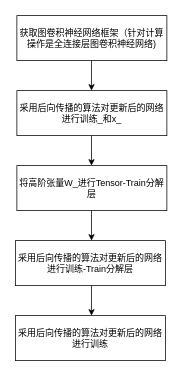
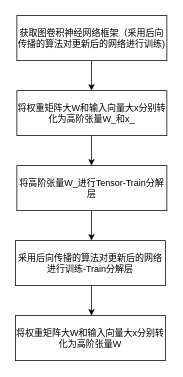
(92, 38) -> (92, 38)
(92, 113) -> (92, 113)
(90, 338) -> (90, 338)
